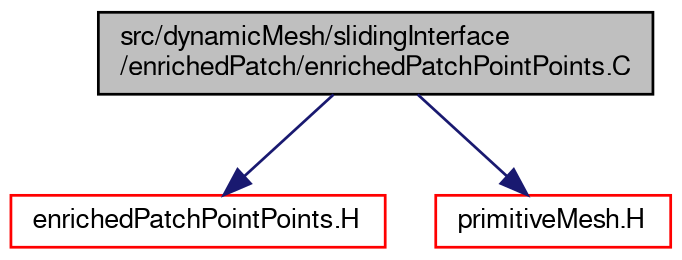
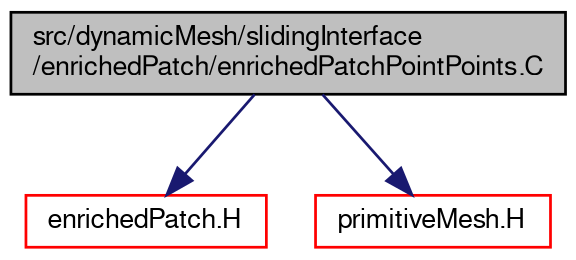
(198, 221) -> (146, 221)
